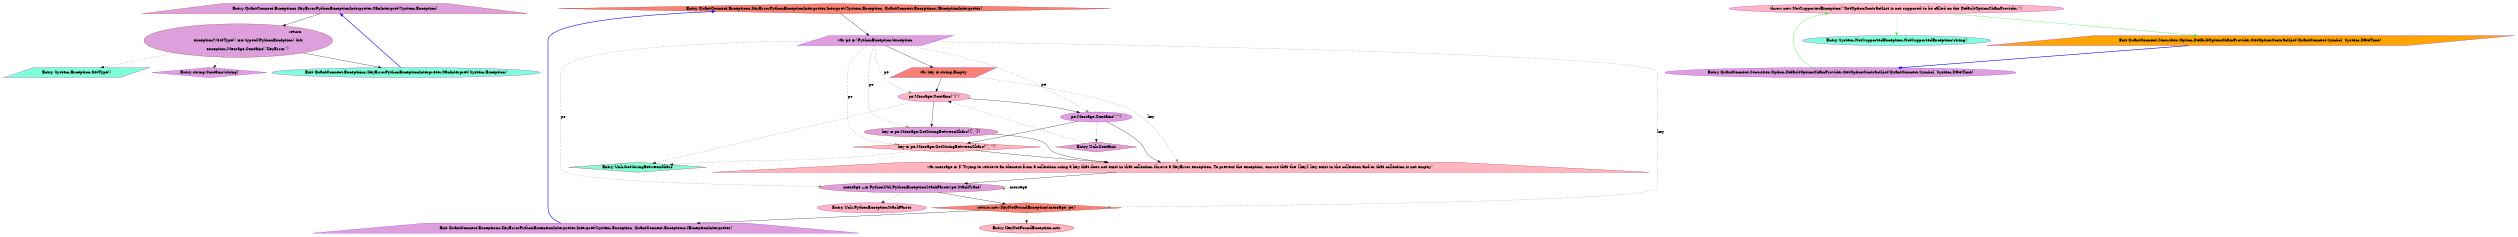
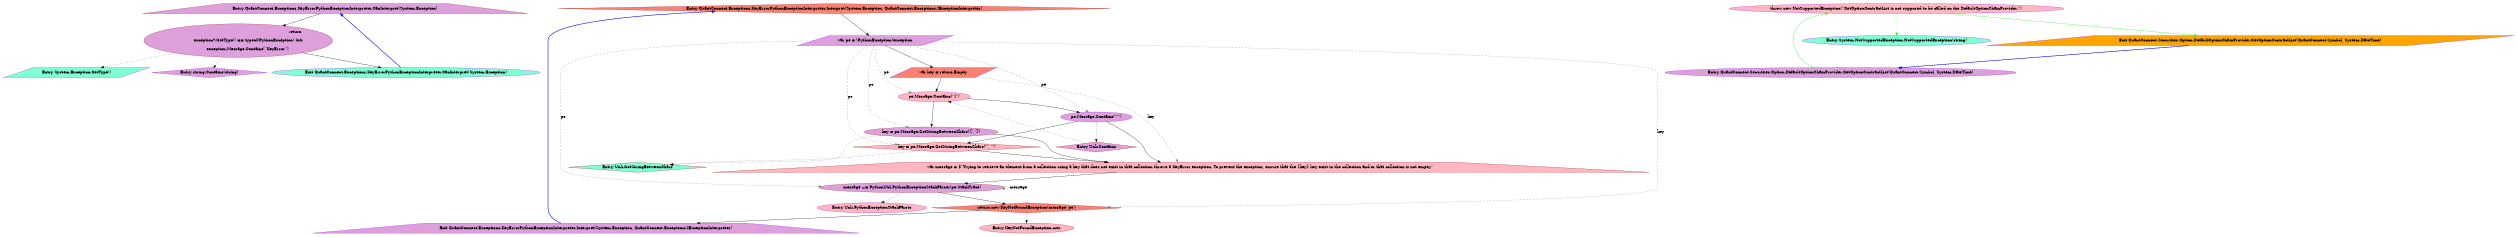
(943, 73) -> (943, 73)
(786, 132) -> (776, 162)
